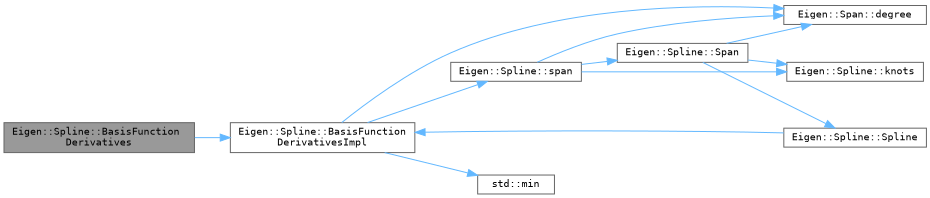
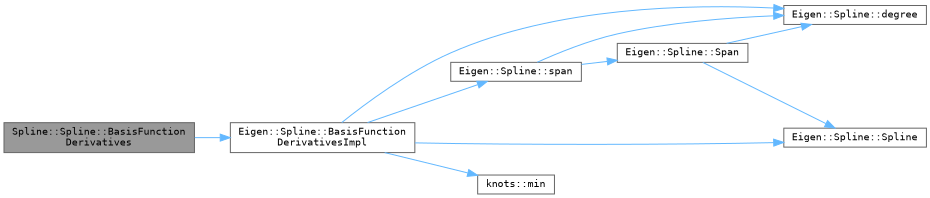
(855, 15) -> (855, 15)
(855, 72) -> none
(604, 131) -> (594, 144)
(99, 138) -> (99, 138)
(516, 185) -> (516, 185)
